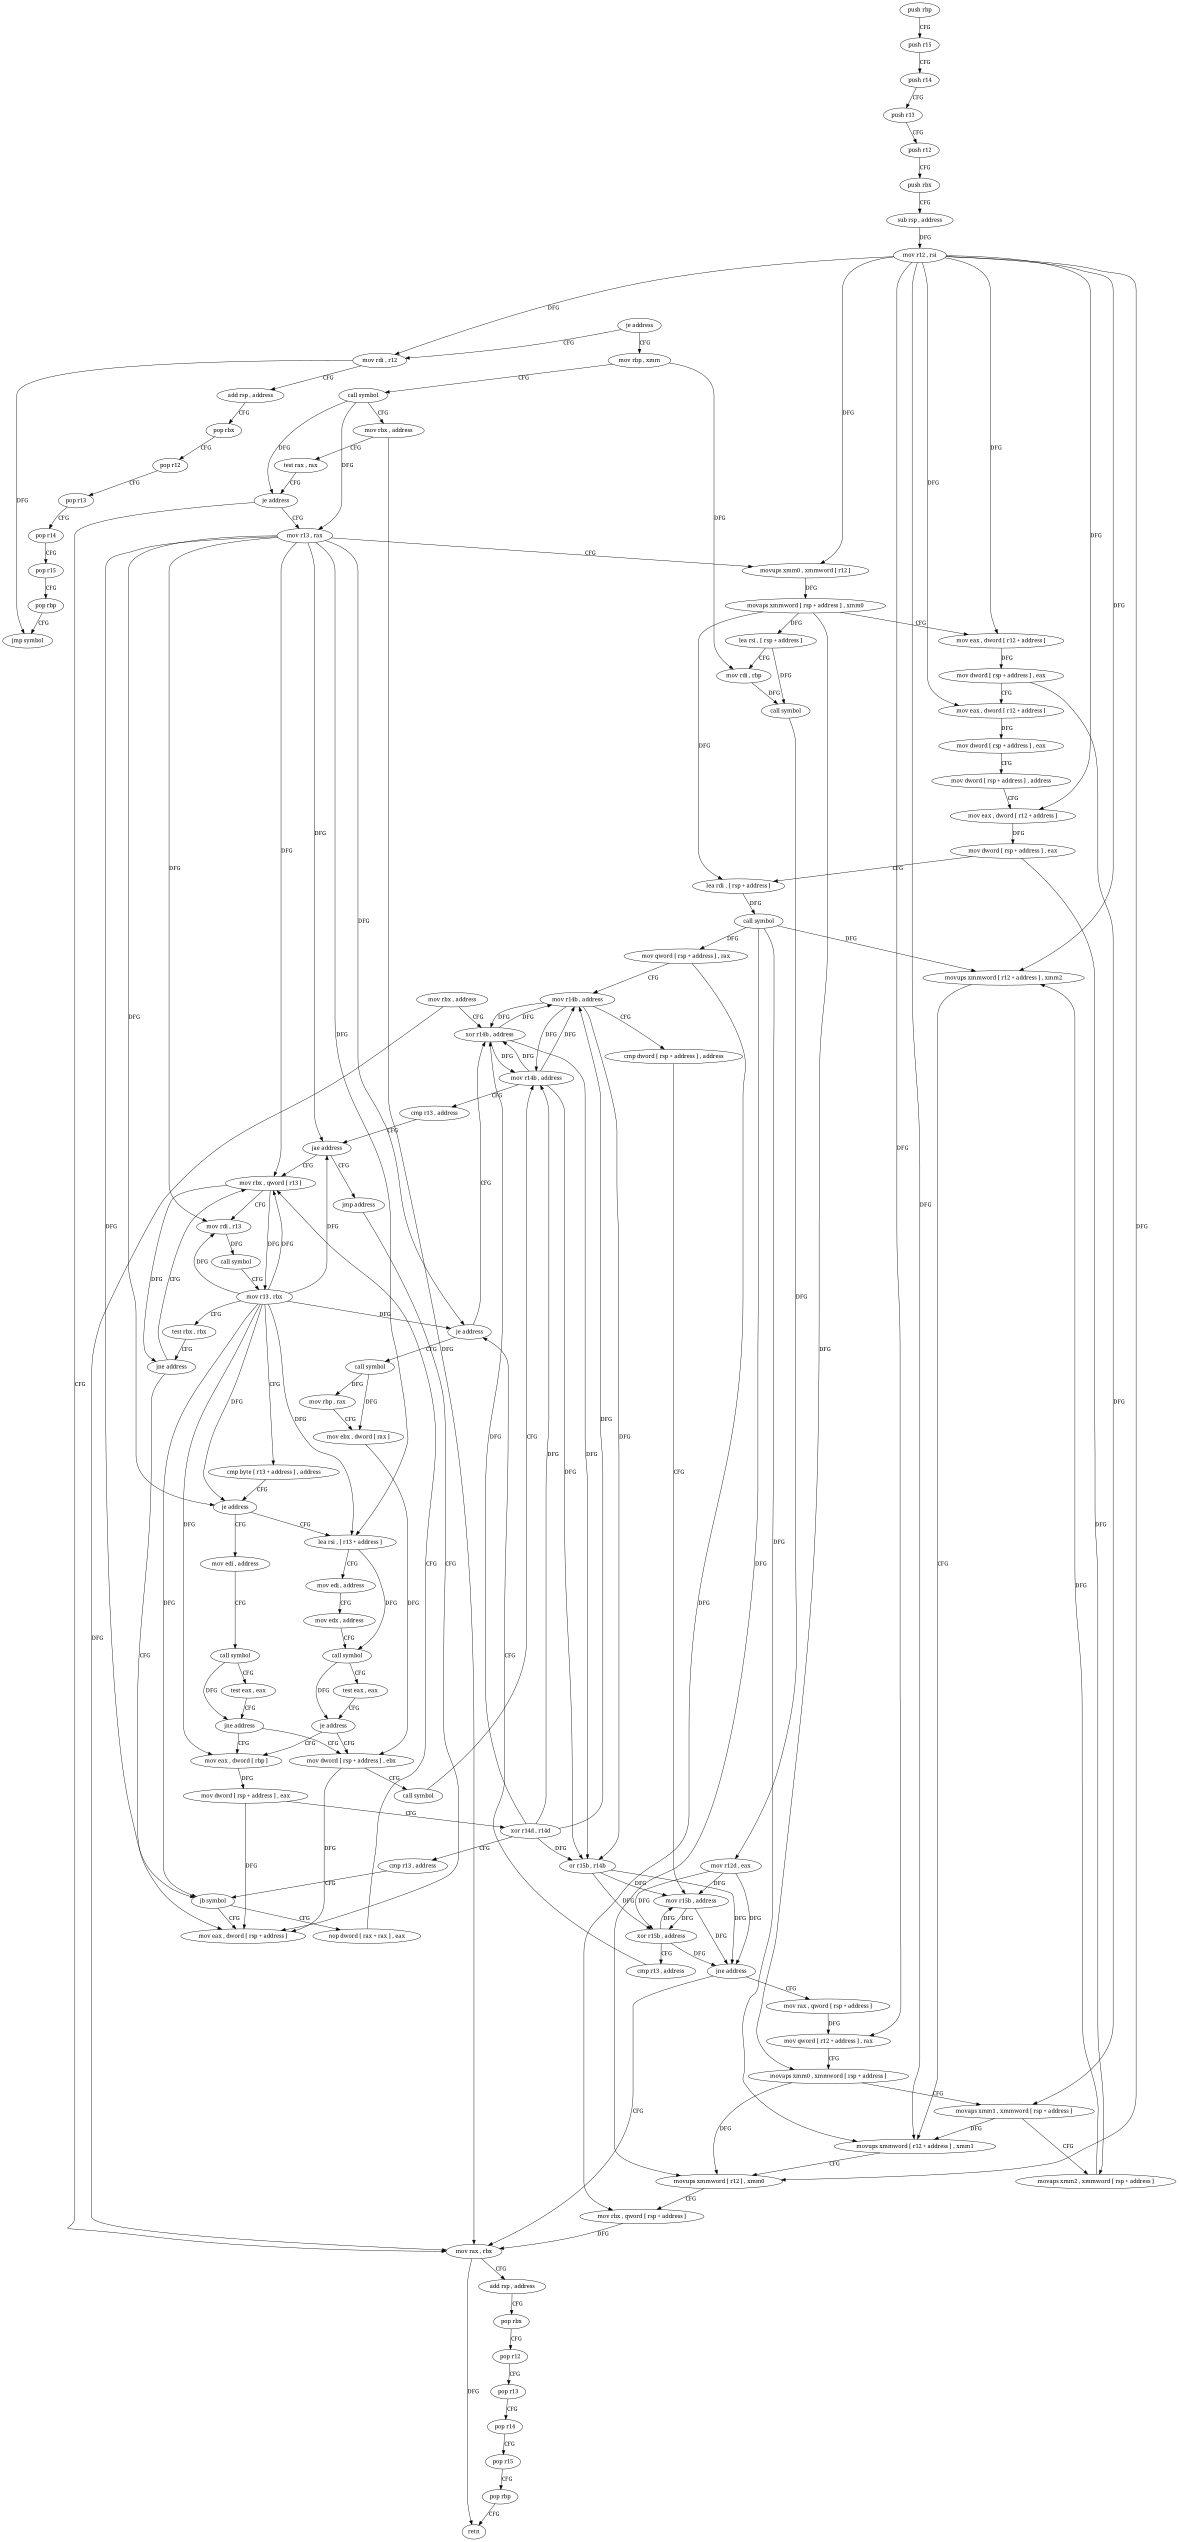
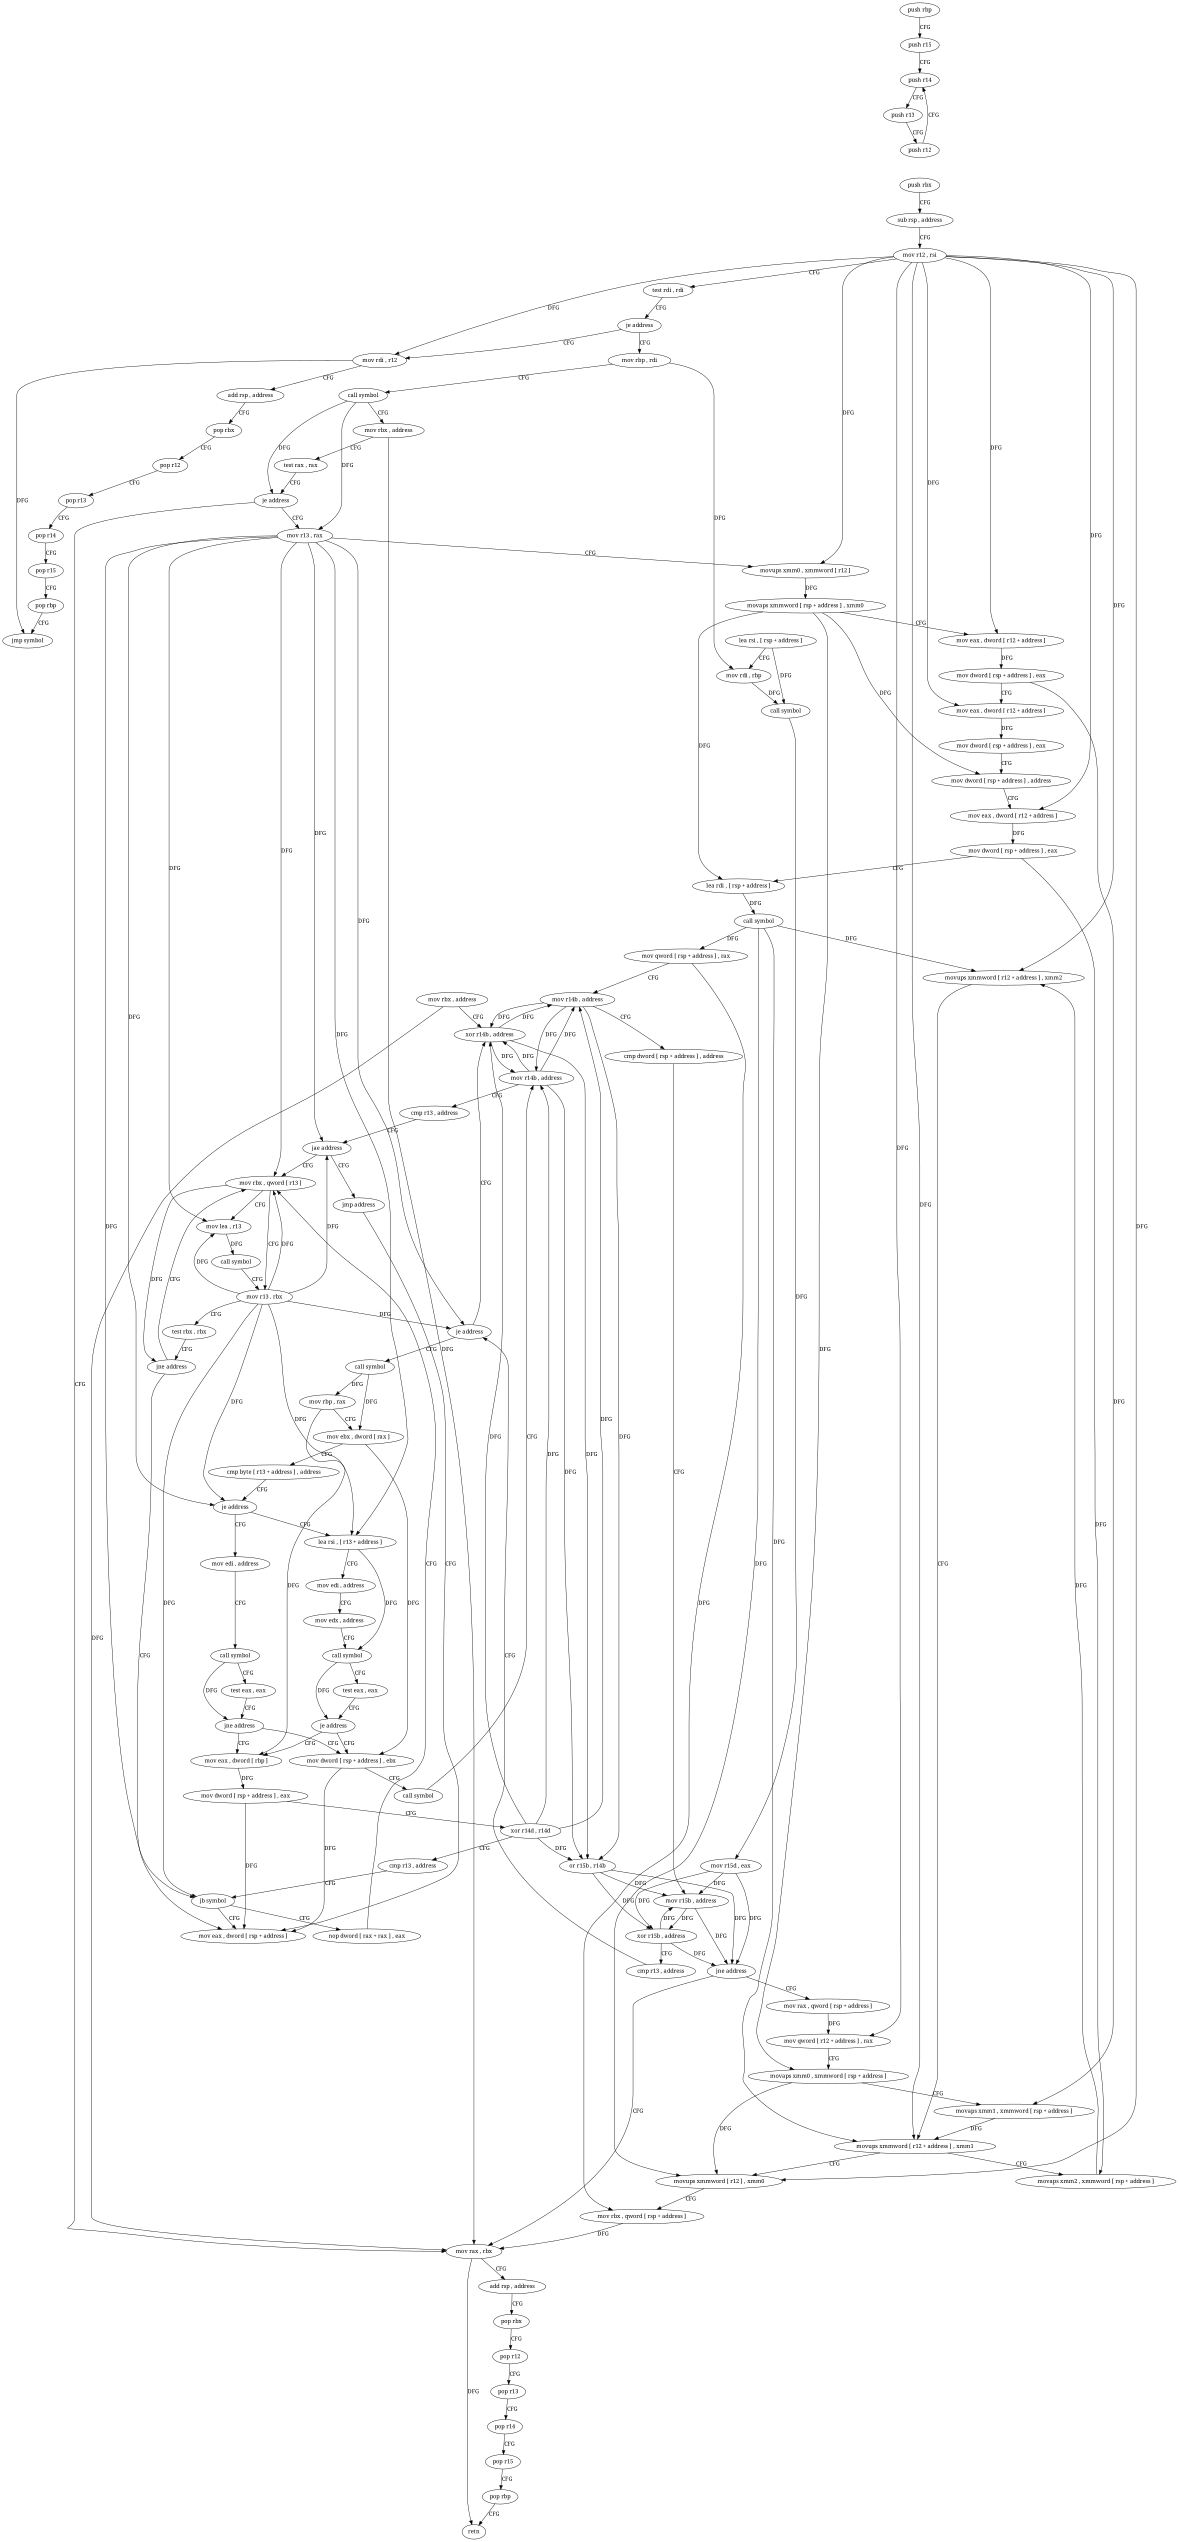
(920, 166) -> (928, 117)
(925, 238) -> (925, 238)
none -> (668, 290)
(639, 360) -> (639, 360)
(790, 622) -> (886, 705)
(224, 1227) -> (224, 1227)
(274, 1244) -> (274, 1244)
(269, 1383) -> (318, 1454)
(184, 1526) -> (289, 1562)
(731, 1866) -> (731, 1866)
(1053, 2145) -> (1003, 2164)
